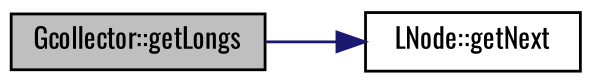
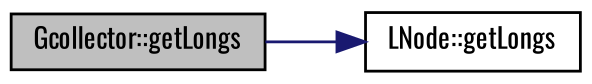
(473, 42) -> (473, 42)
